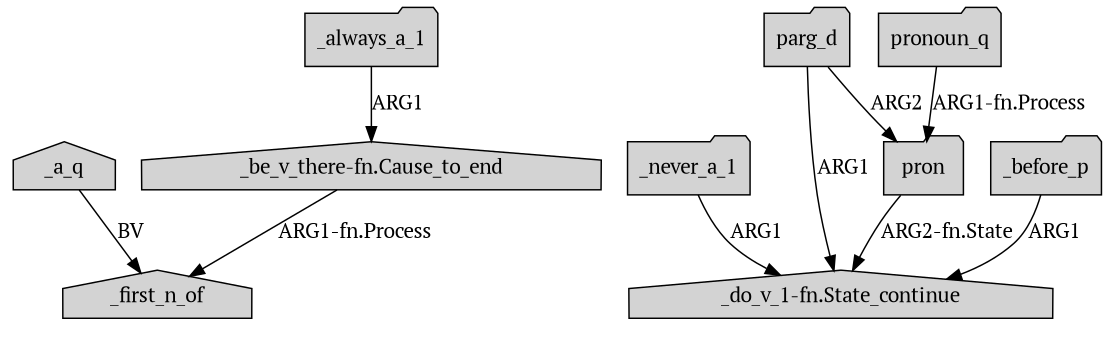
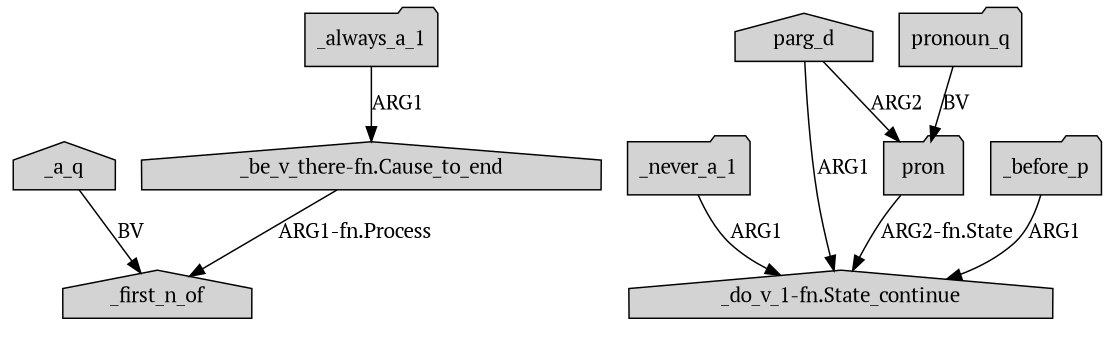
(807, 40) -> (804, 40)
(1009, 104) -> (957, 104)
